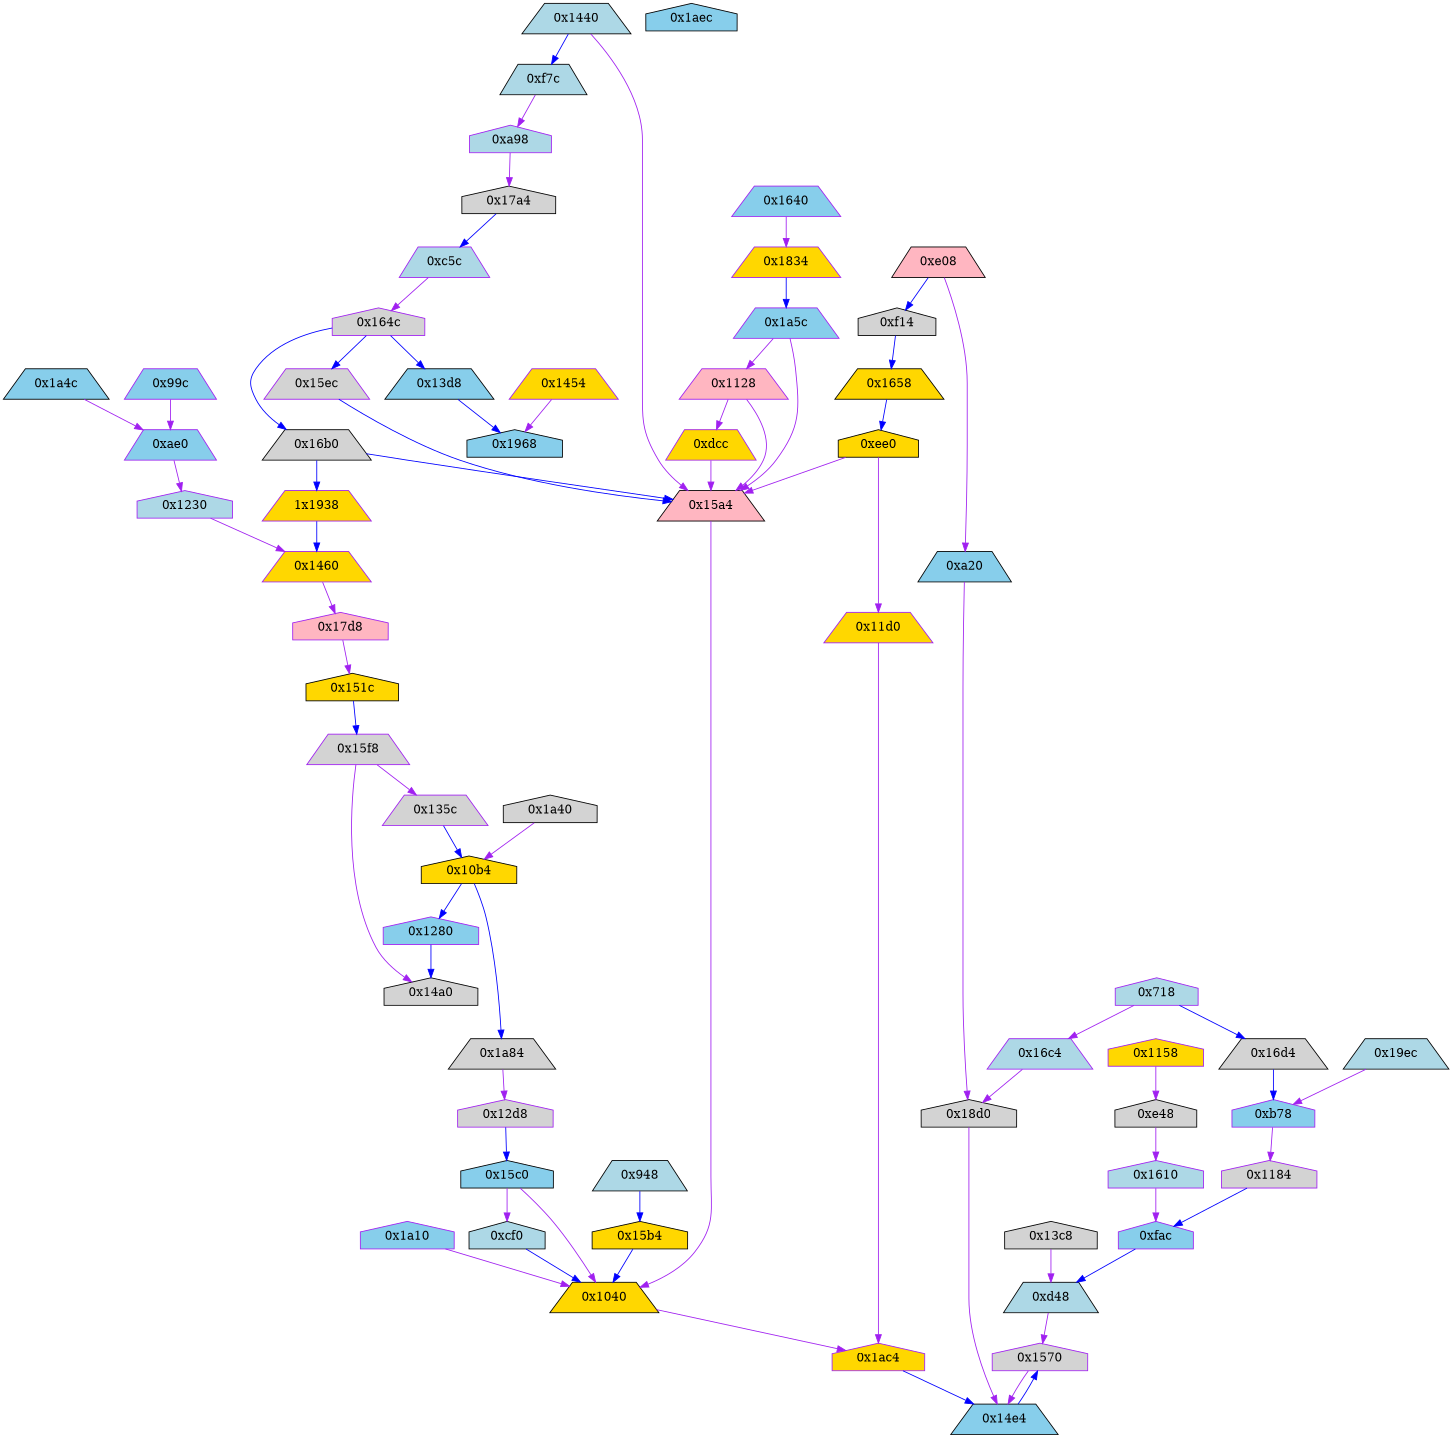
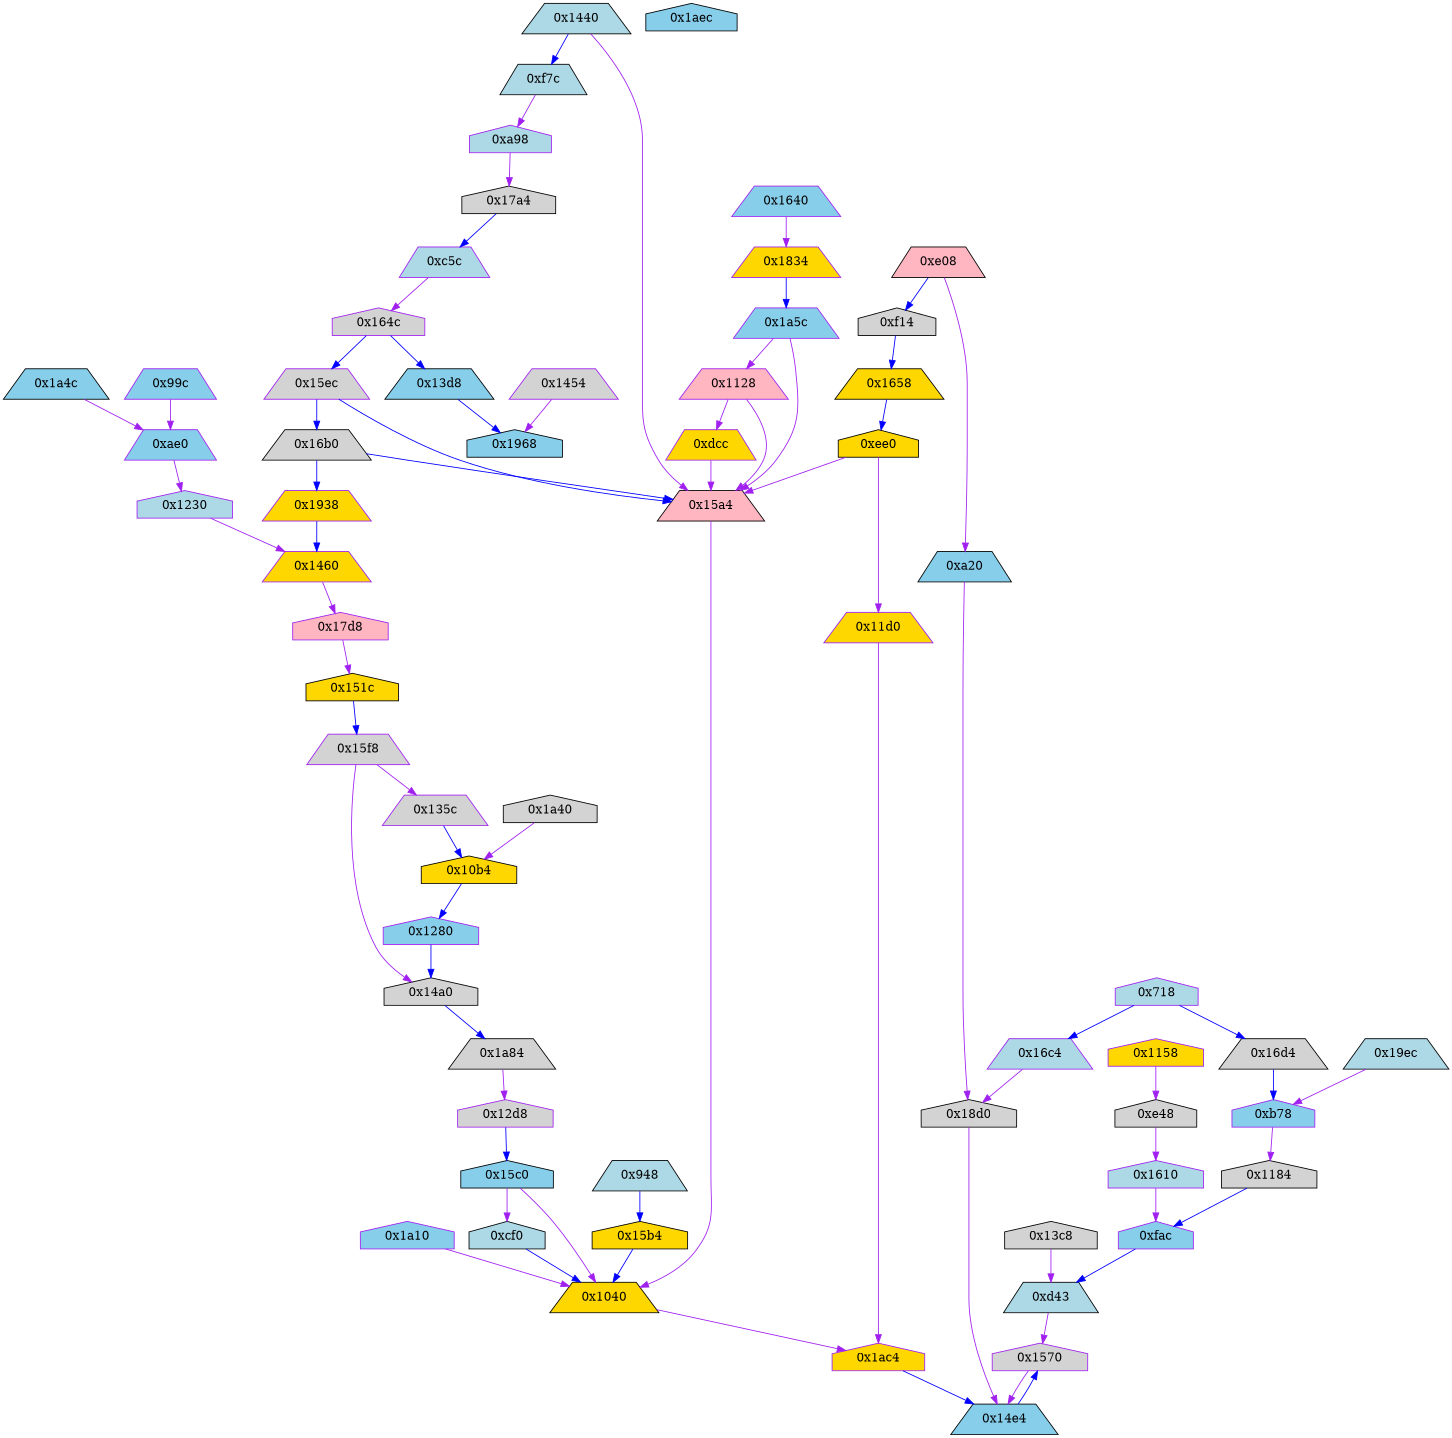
(263, 361) -> (317, 410)
(564, 384) -> (564, 384)
(317, 506) -> (317, 506)
(493, 956) -> (462, 1019)
(1105, 1020) -> (1105, 1020)
(1269, 1176) -> (1269, 1176)
(1051, 1298) -> (1051, 1298)
